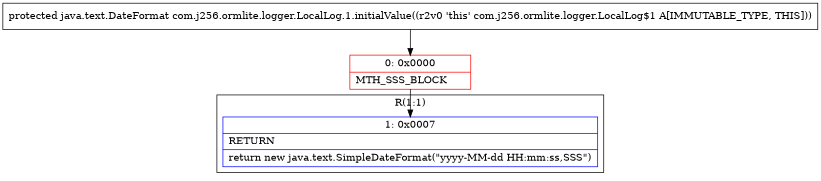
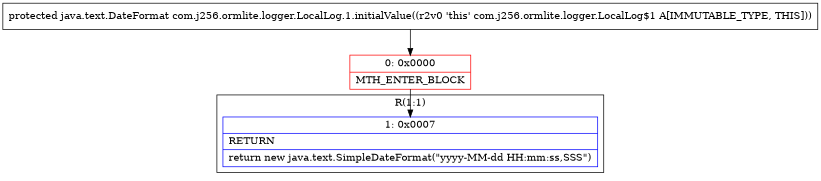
(401, 80) -> (410, 80)
